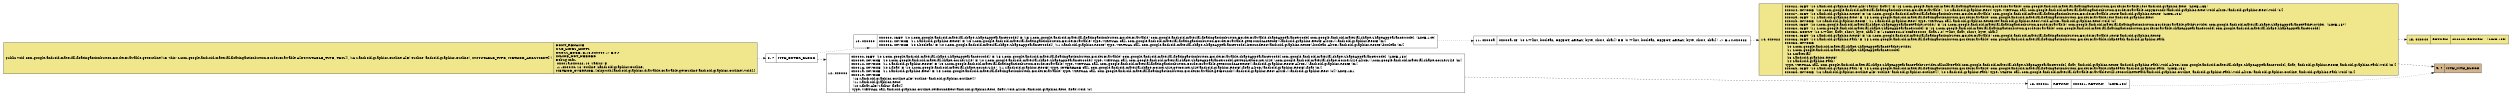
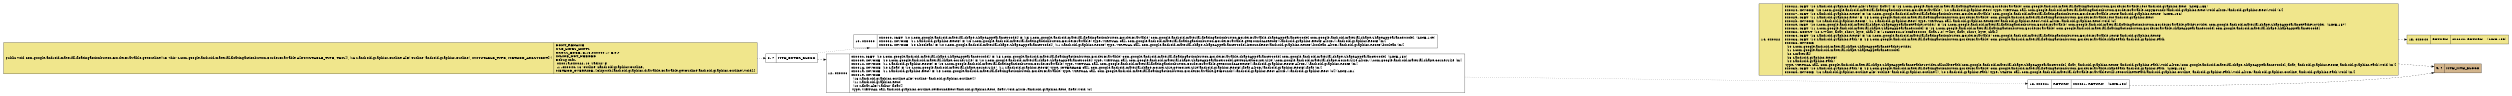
(1612, 40) -> none
(1745, 80) -> (1745, 80)
(2281, 84) -> (2281, 84)
